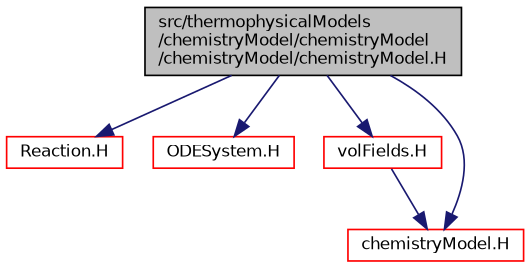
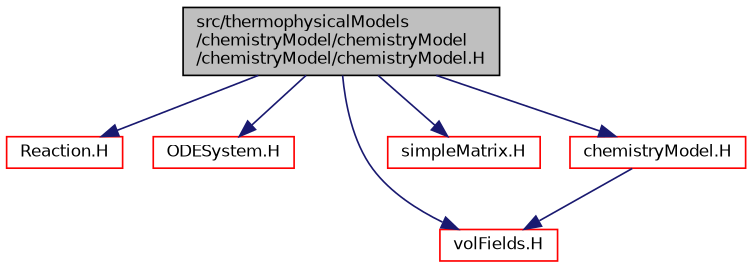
none -> (464, 152)
(405, 192) -> (586, 195)
